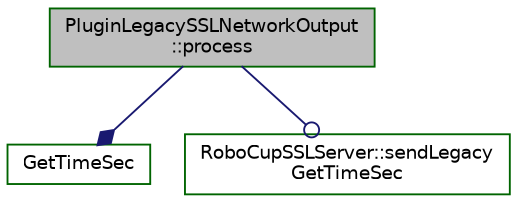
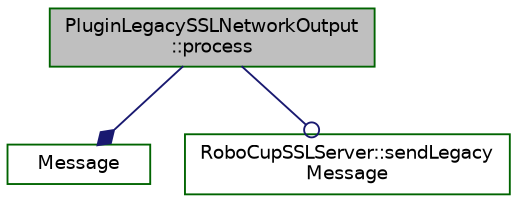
(79, 164) -> (79, 164)
(347, 164) -> (347, 164)
